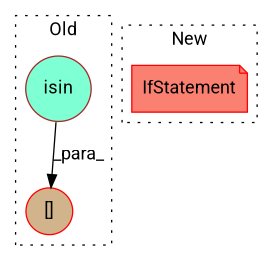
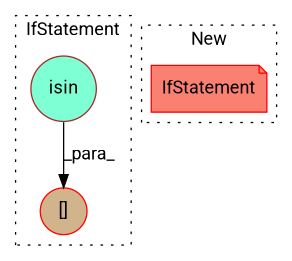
(64, 31) -> (73, 31)
